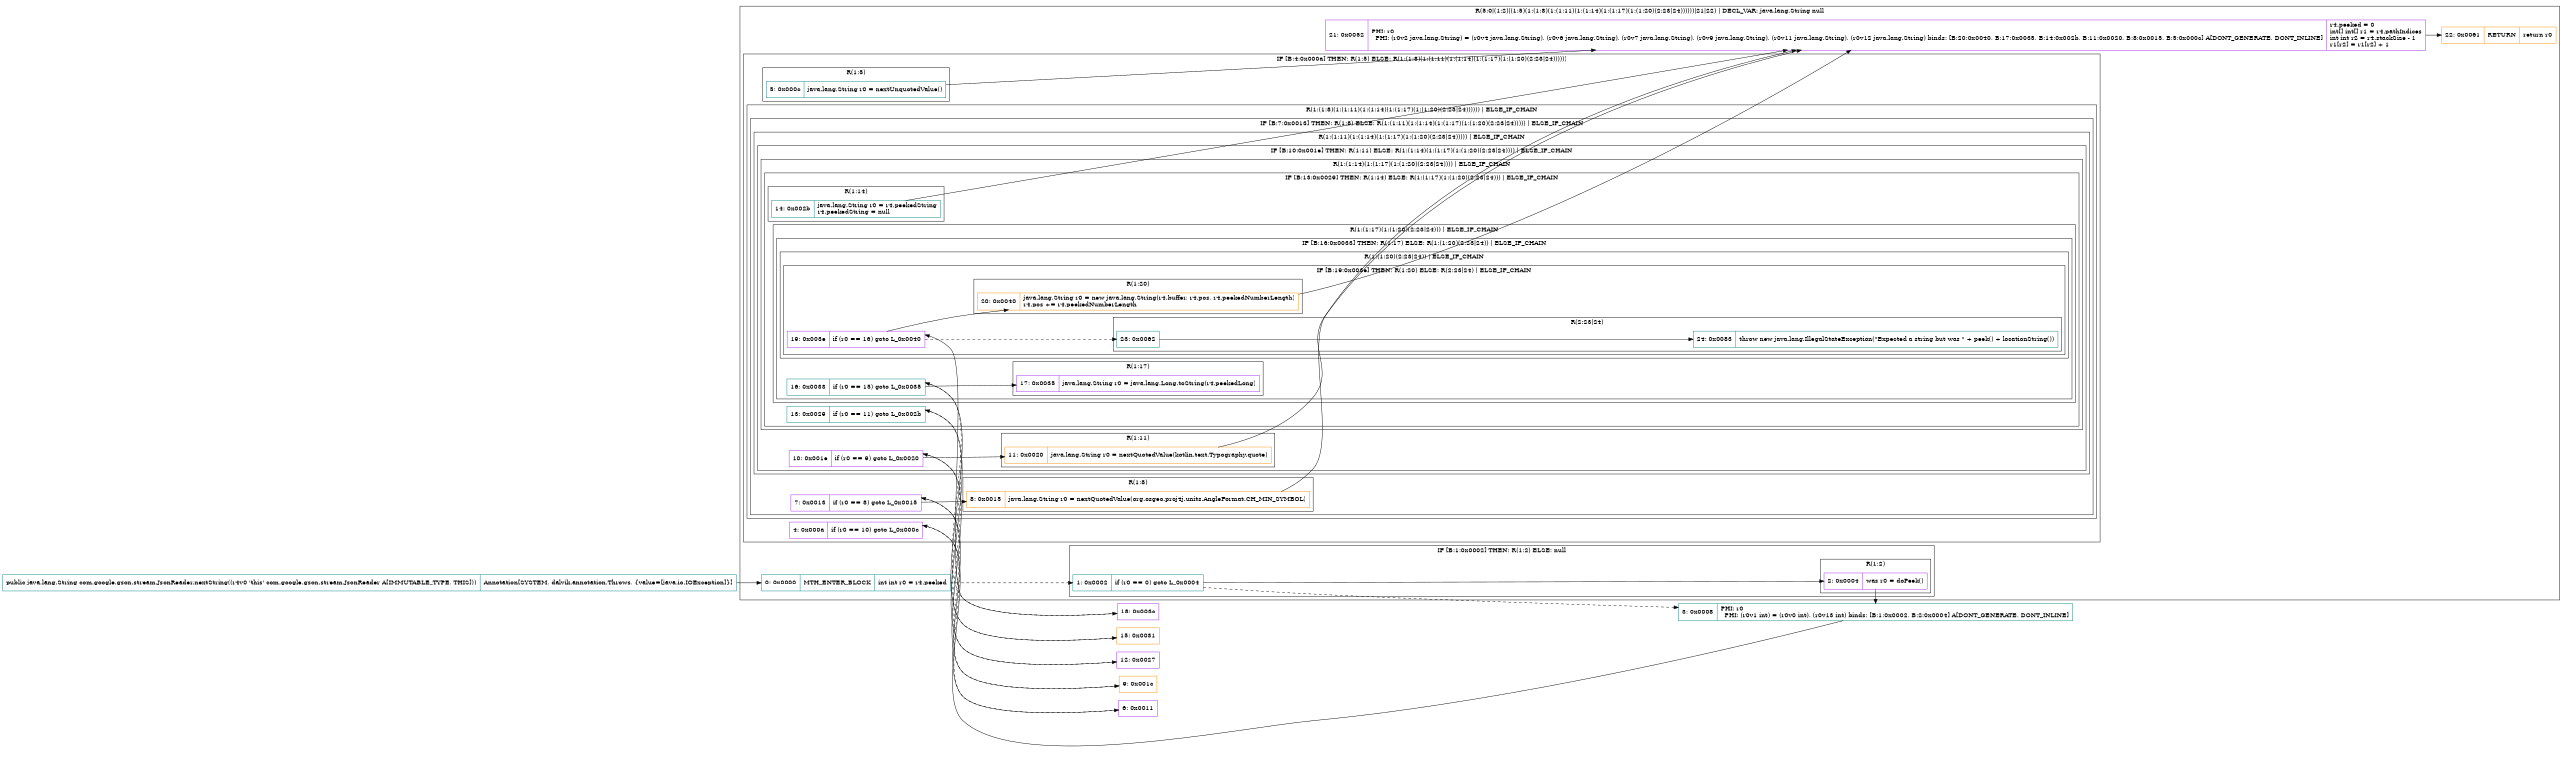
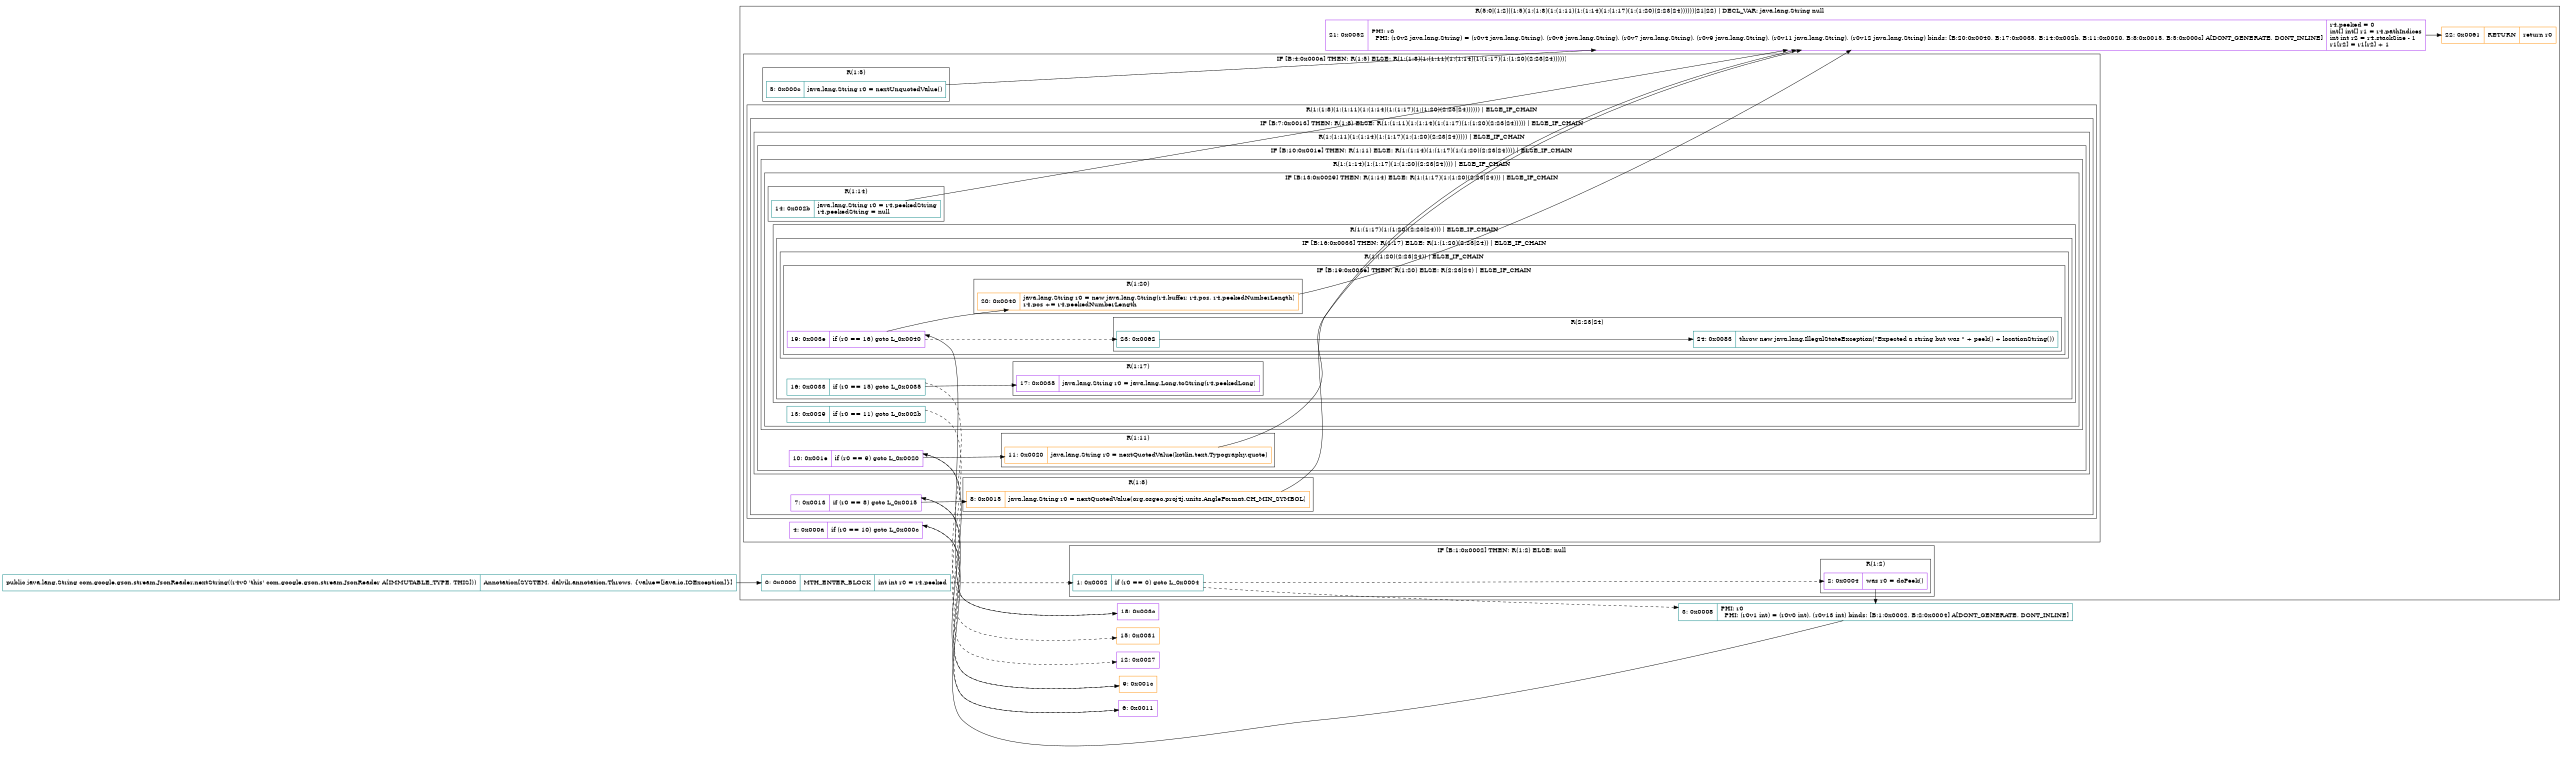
(951, 576) -> none
(1511, 582) -> (1511, 582)
(951, 602) -> none
